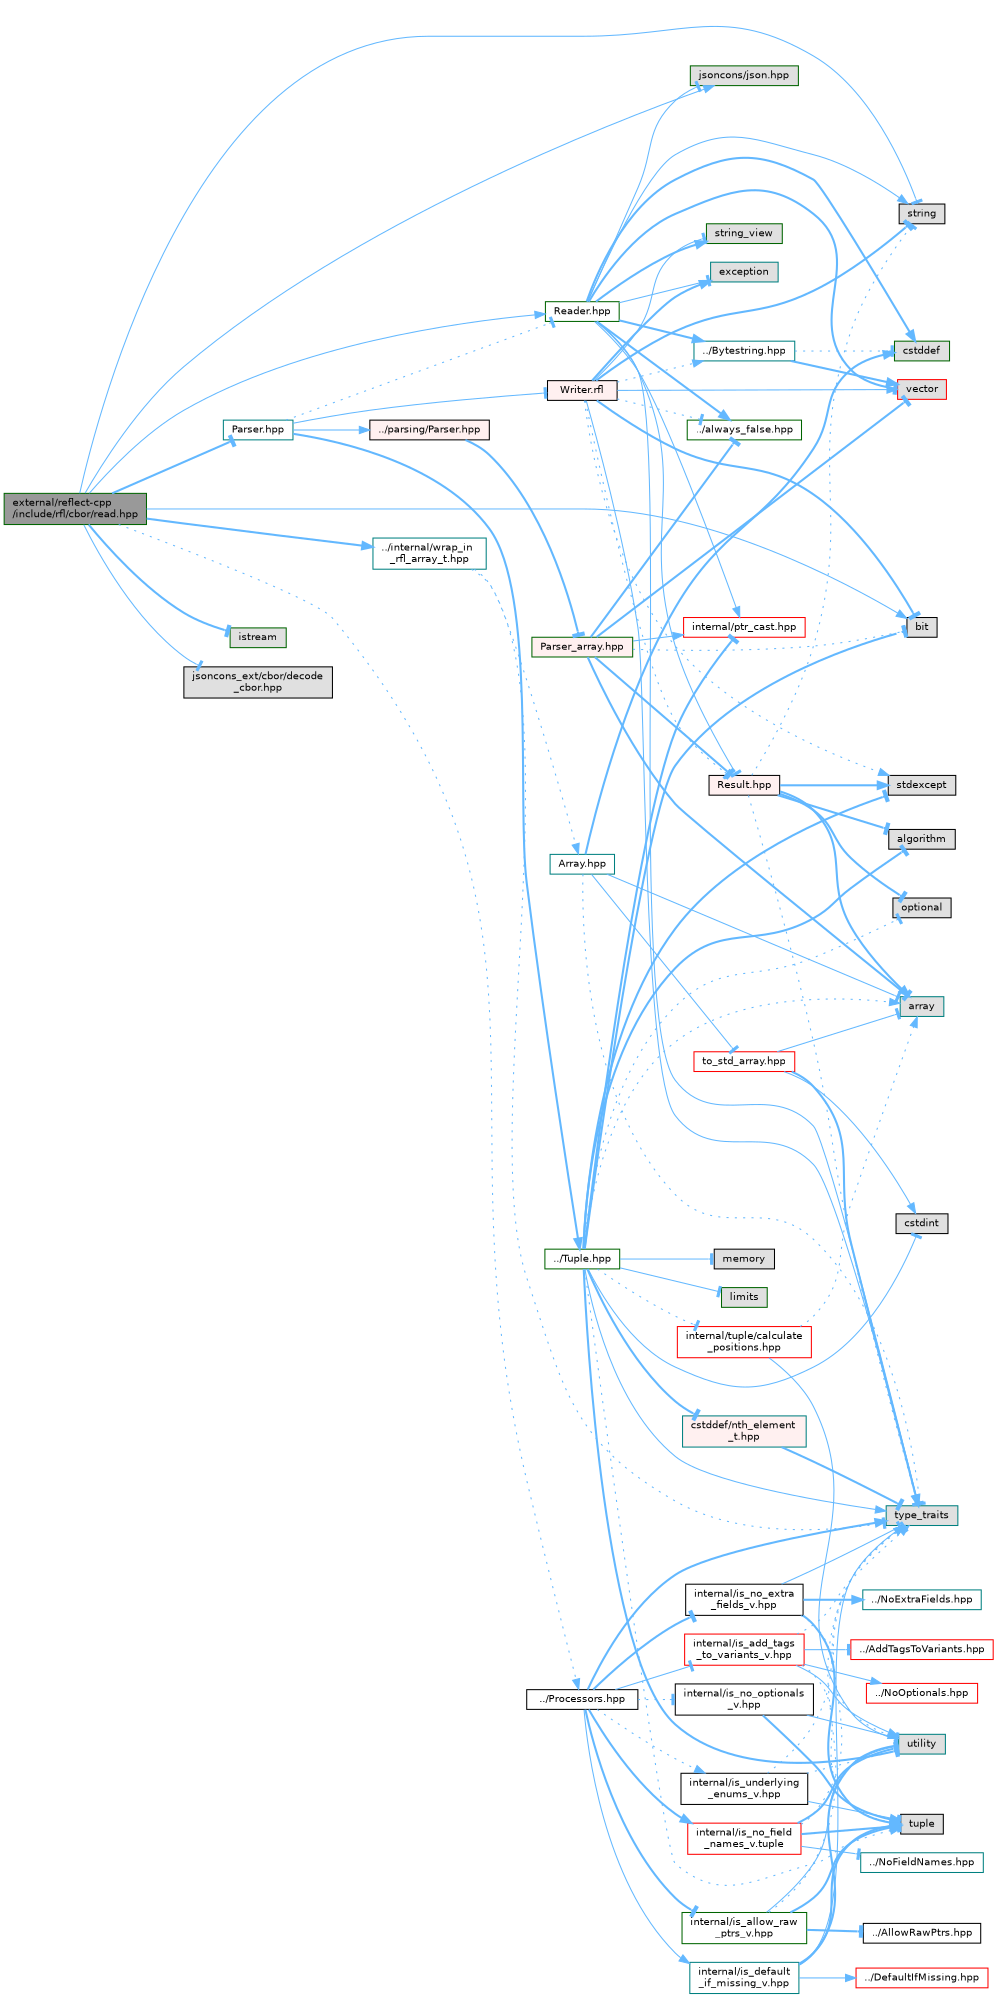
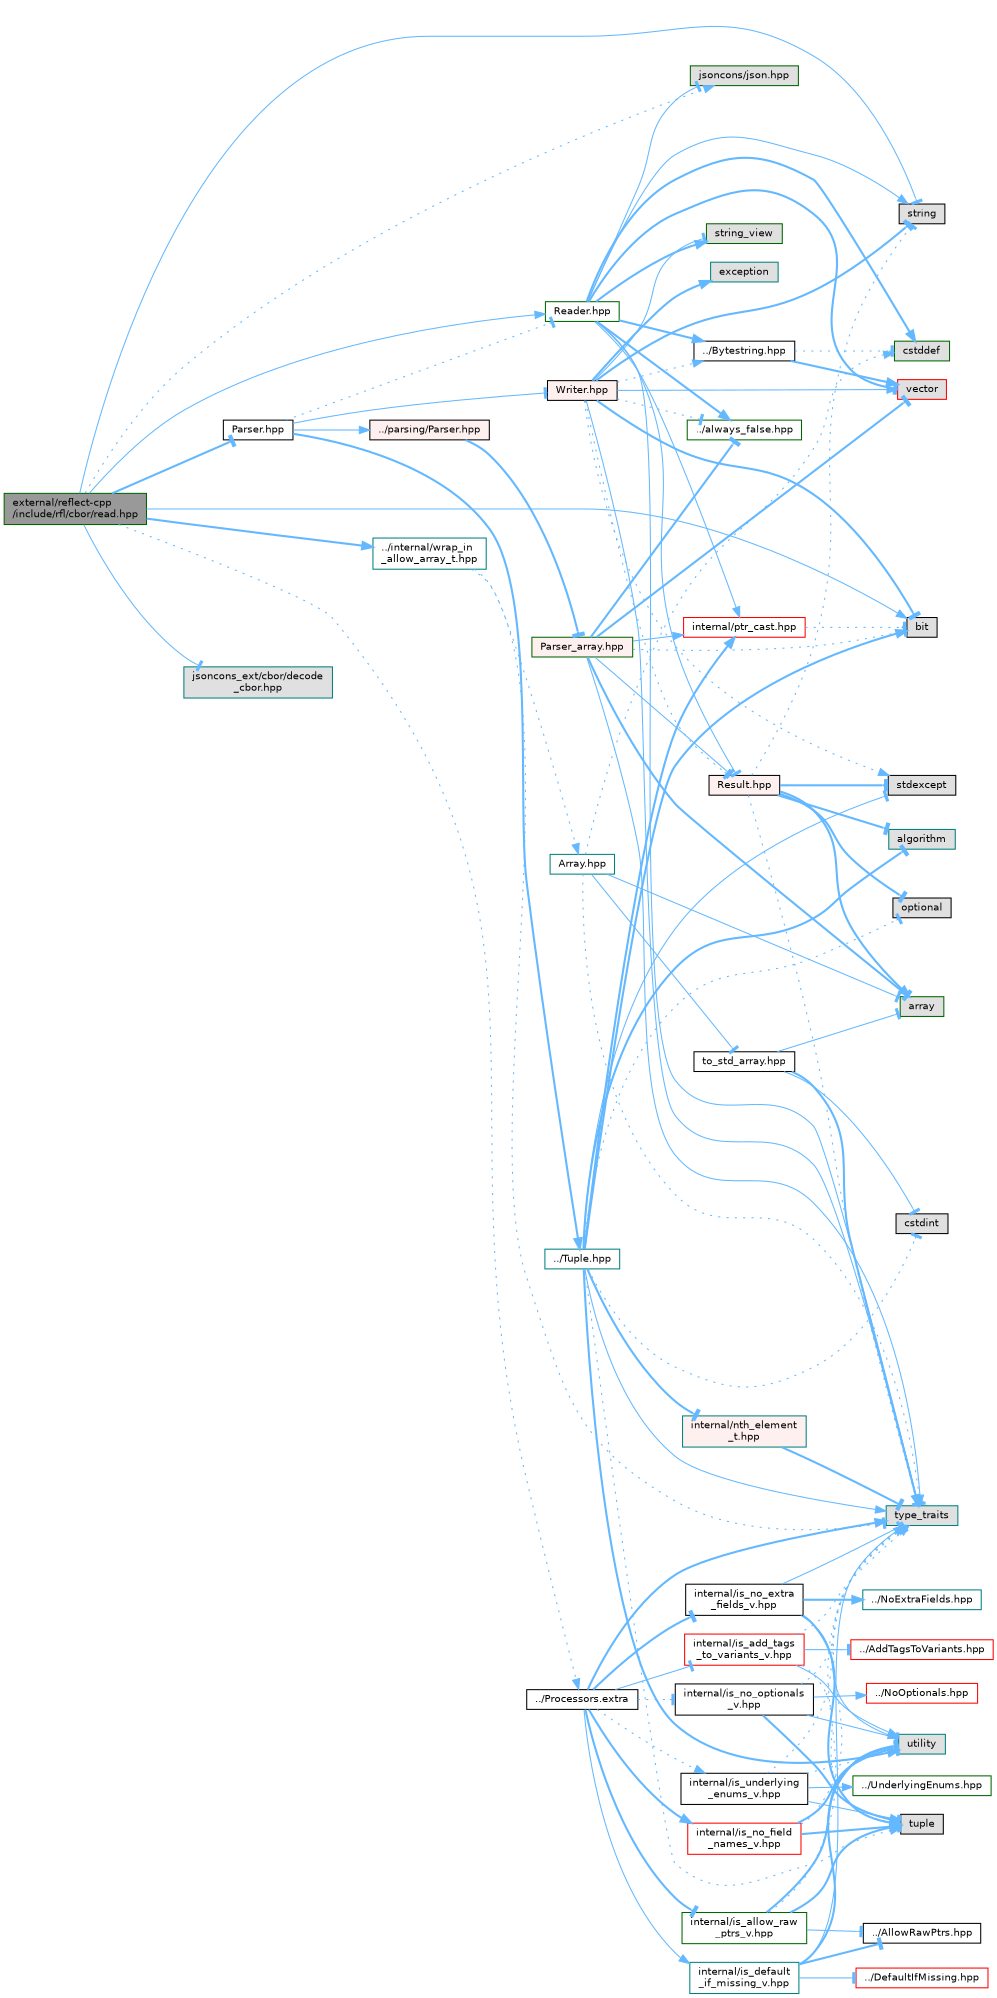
(362, 245) -> (362, 245)
(662, 292) -> none
(744, 351) -> (744, 351)
(582, 391) -> (582, 391)
(258, 430) -> (258, 430)
(430, 554) -> (430, 554)
(696, 577) -> (696, 577)
none -> (853, 627)
(258, 638) -> none
(258, 682) -> (258, 682)
(661, 714) -> (661, 714)
(674, 768) -> (674, 768)
(831, 785) -> (831, 785)
(922, 839) -> (922, 839)
(629, 936) -> (629, 936)
(645, 979) -> (667, 941)
(922, 1007) -> (922, 1007)
(672, 1045) -> none
(744, 1062) -> (744, 1062)
(859, 1130) -> (859, 1130)
none -> (666, 1137)
(582, 1259) -> (582, 1259)
(744, 1259) -> none
(744, 1297) -> none
(744, 1342) -> none
(761, 1386) -> (761, 1386)
(744, 1431) -> (744, 1431)
(623, 1598) -> (623, 1598)
none -> (840, 1603)
(843, 1674) -> (835, 1696)
(835, 1682) -> (835, 1682)
(582, 1700) -> (582, 1700)
none -> (922, 1786)
(828, 1823) -> (828, 1823)
(744, 1839) -> (744, 1839)
(922, 1863) -> none
(832, 1882) -> (838, 1954)
(835, 1931) -> (835, 1931)
(825, 1978) -> (825, 1978)
